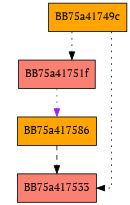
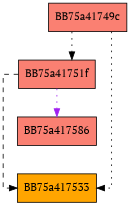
(88, 17) -> (88, 17)
(57, 131) -> (57, 131)
(57, 156) -> (3, 127)
(57, 188) -> (57, 188)
